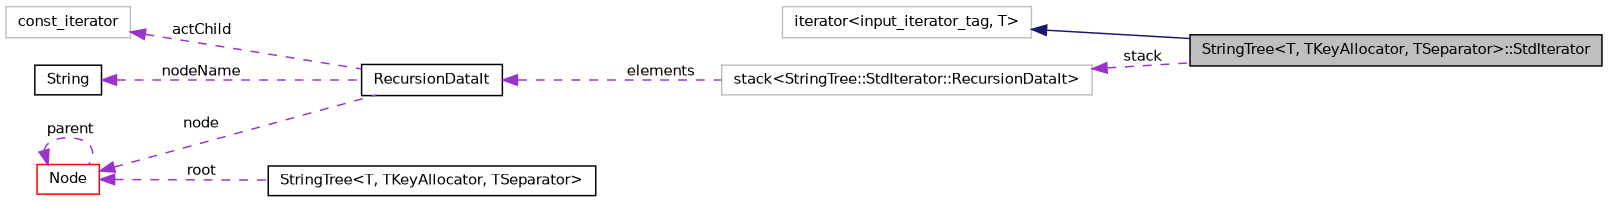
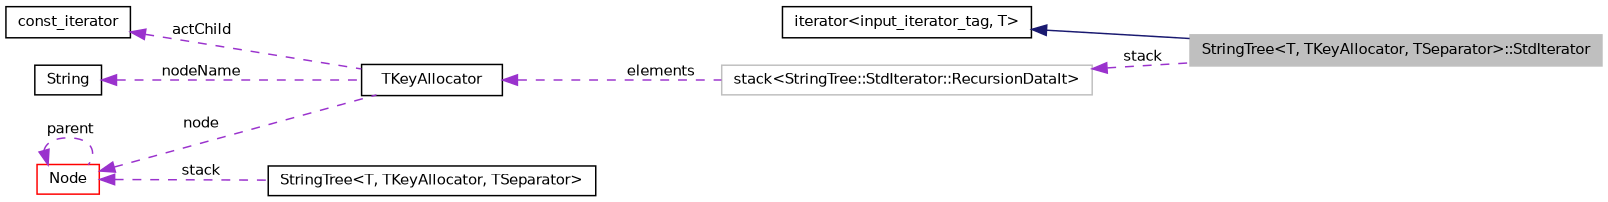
(68, 22) -> (68, 22)
(907, 22) -> (907, 22)
(1396, 50) -> (1396, 50)
(432, 80) -> (432, 80)
(199, 171) -> (199, 171)
